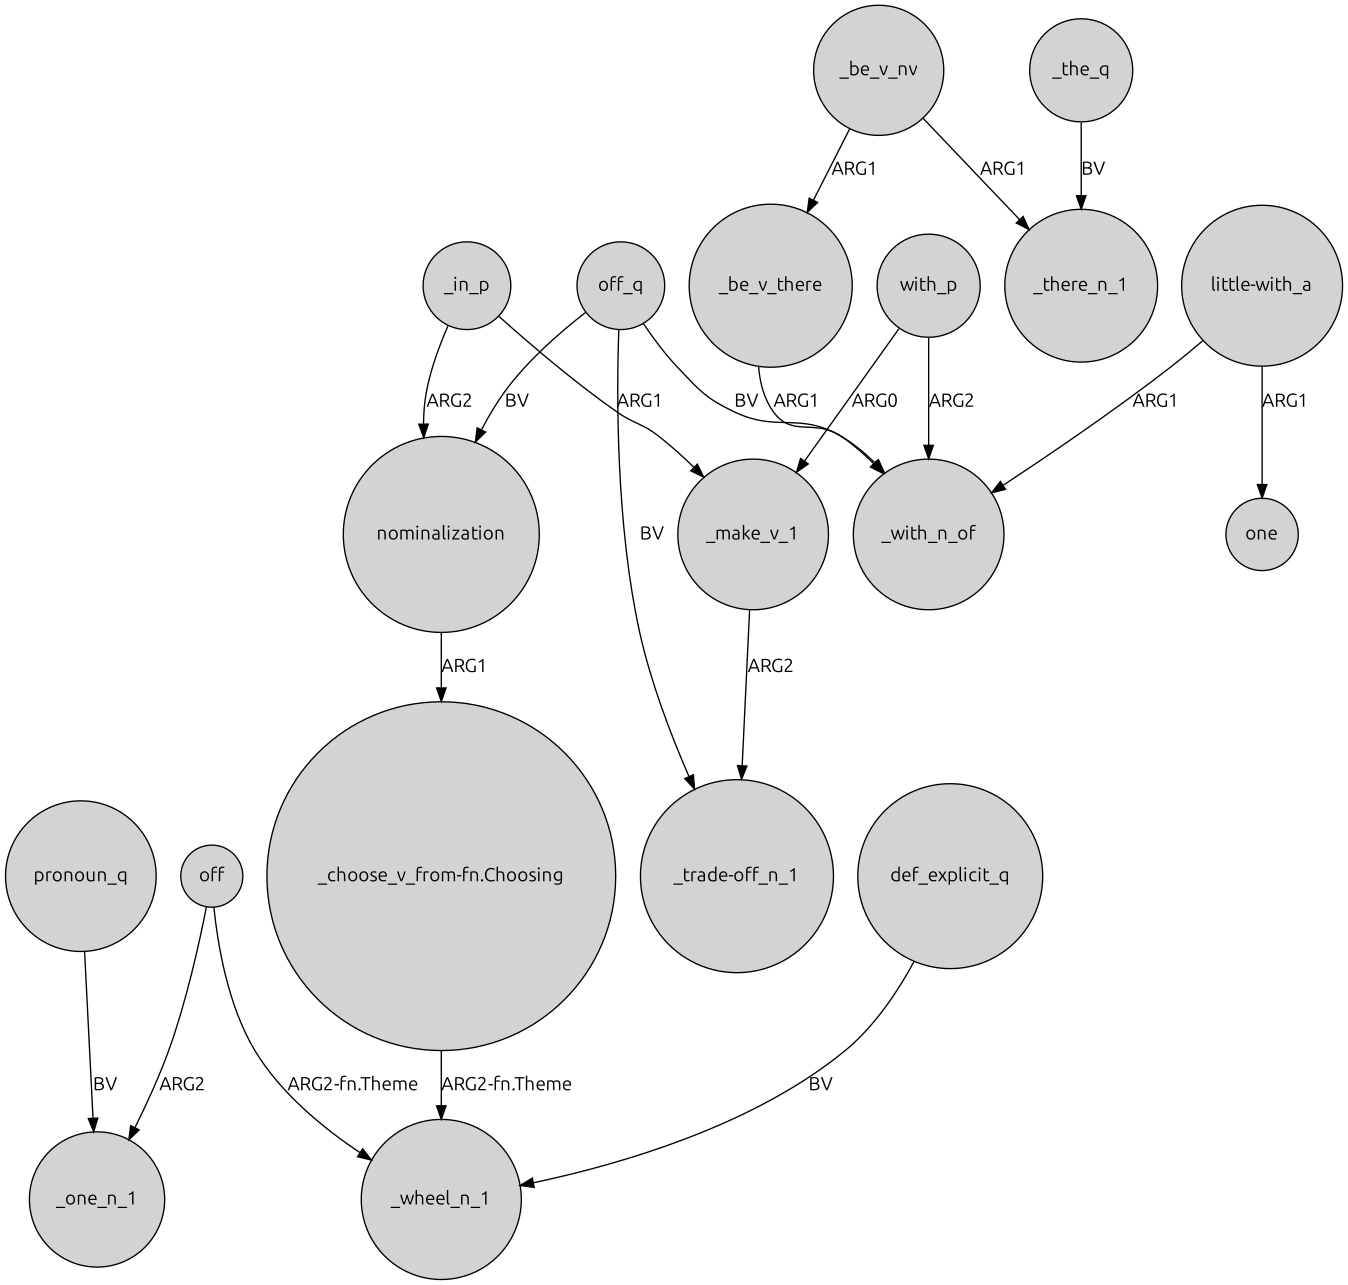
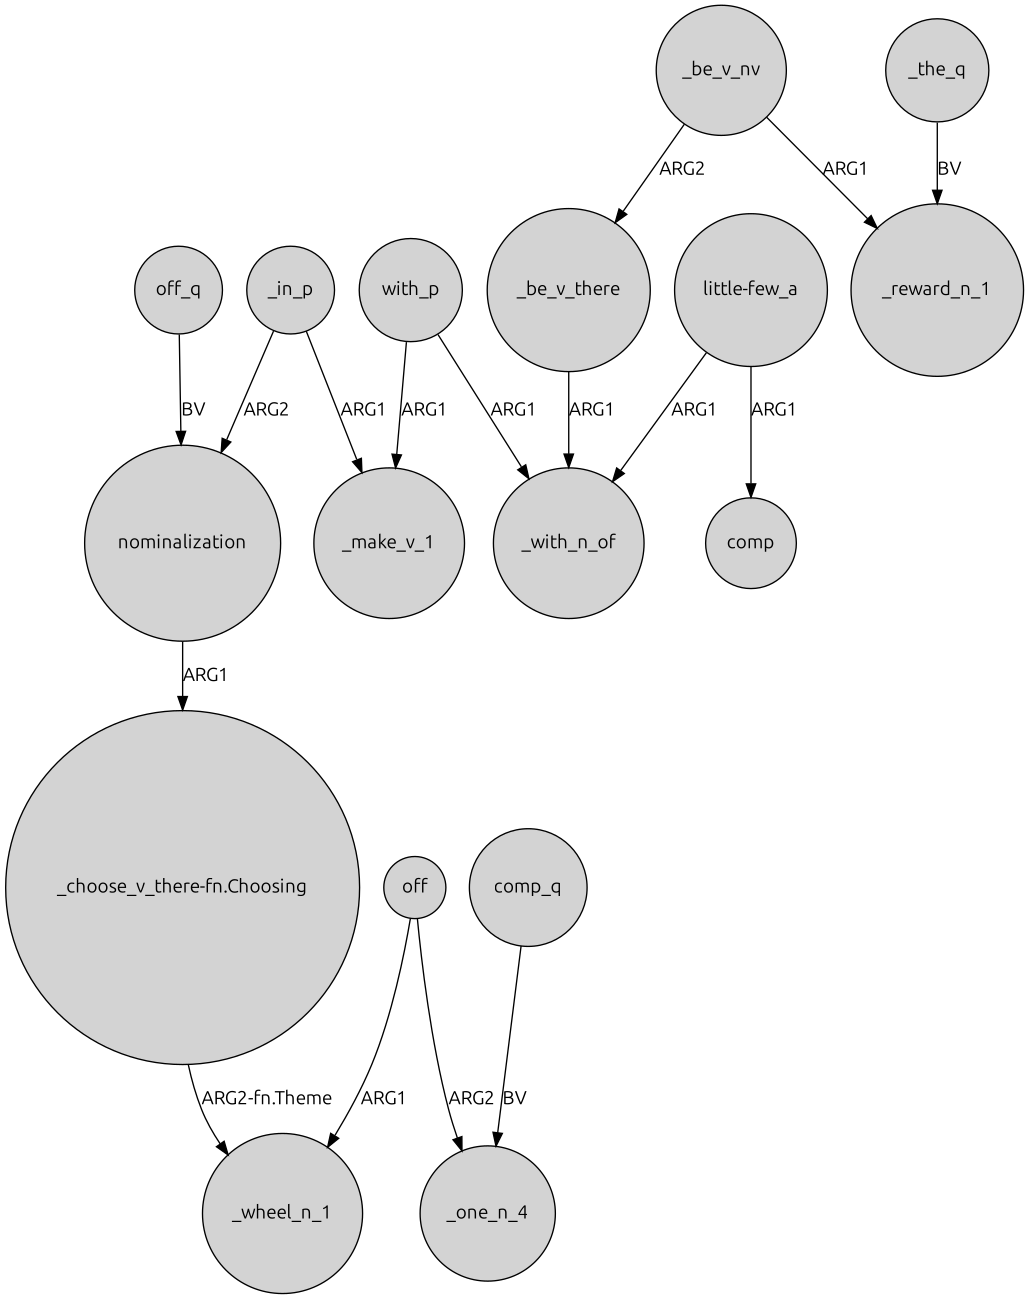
(855, 170) -> (683, 170)
(1081, 286) -> (937, 290)
(1262, 286) -> (751, 290)
(875, 402) -> (425, 411)
(952, 402) -> (514, 411)
(746, 416) -> none
(1262, 534) -> (751, 543)
(81, 876) -> (528, 888)
(441, 876) -> (183, 888)
(737, 876) -> none
(950, 876) -> none
(353, 1085) -> (384, 1099)
(97, 1199) -> (488, 1213)
